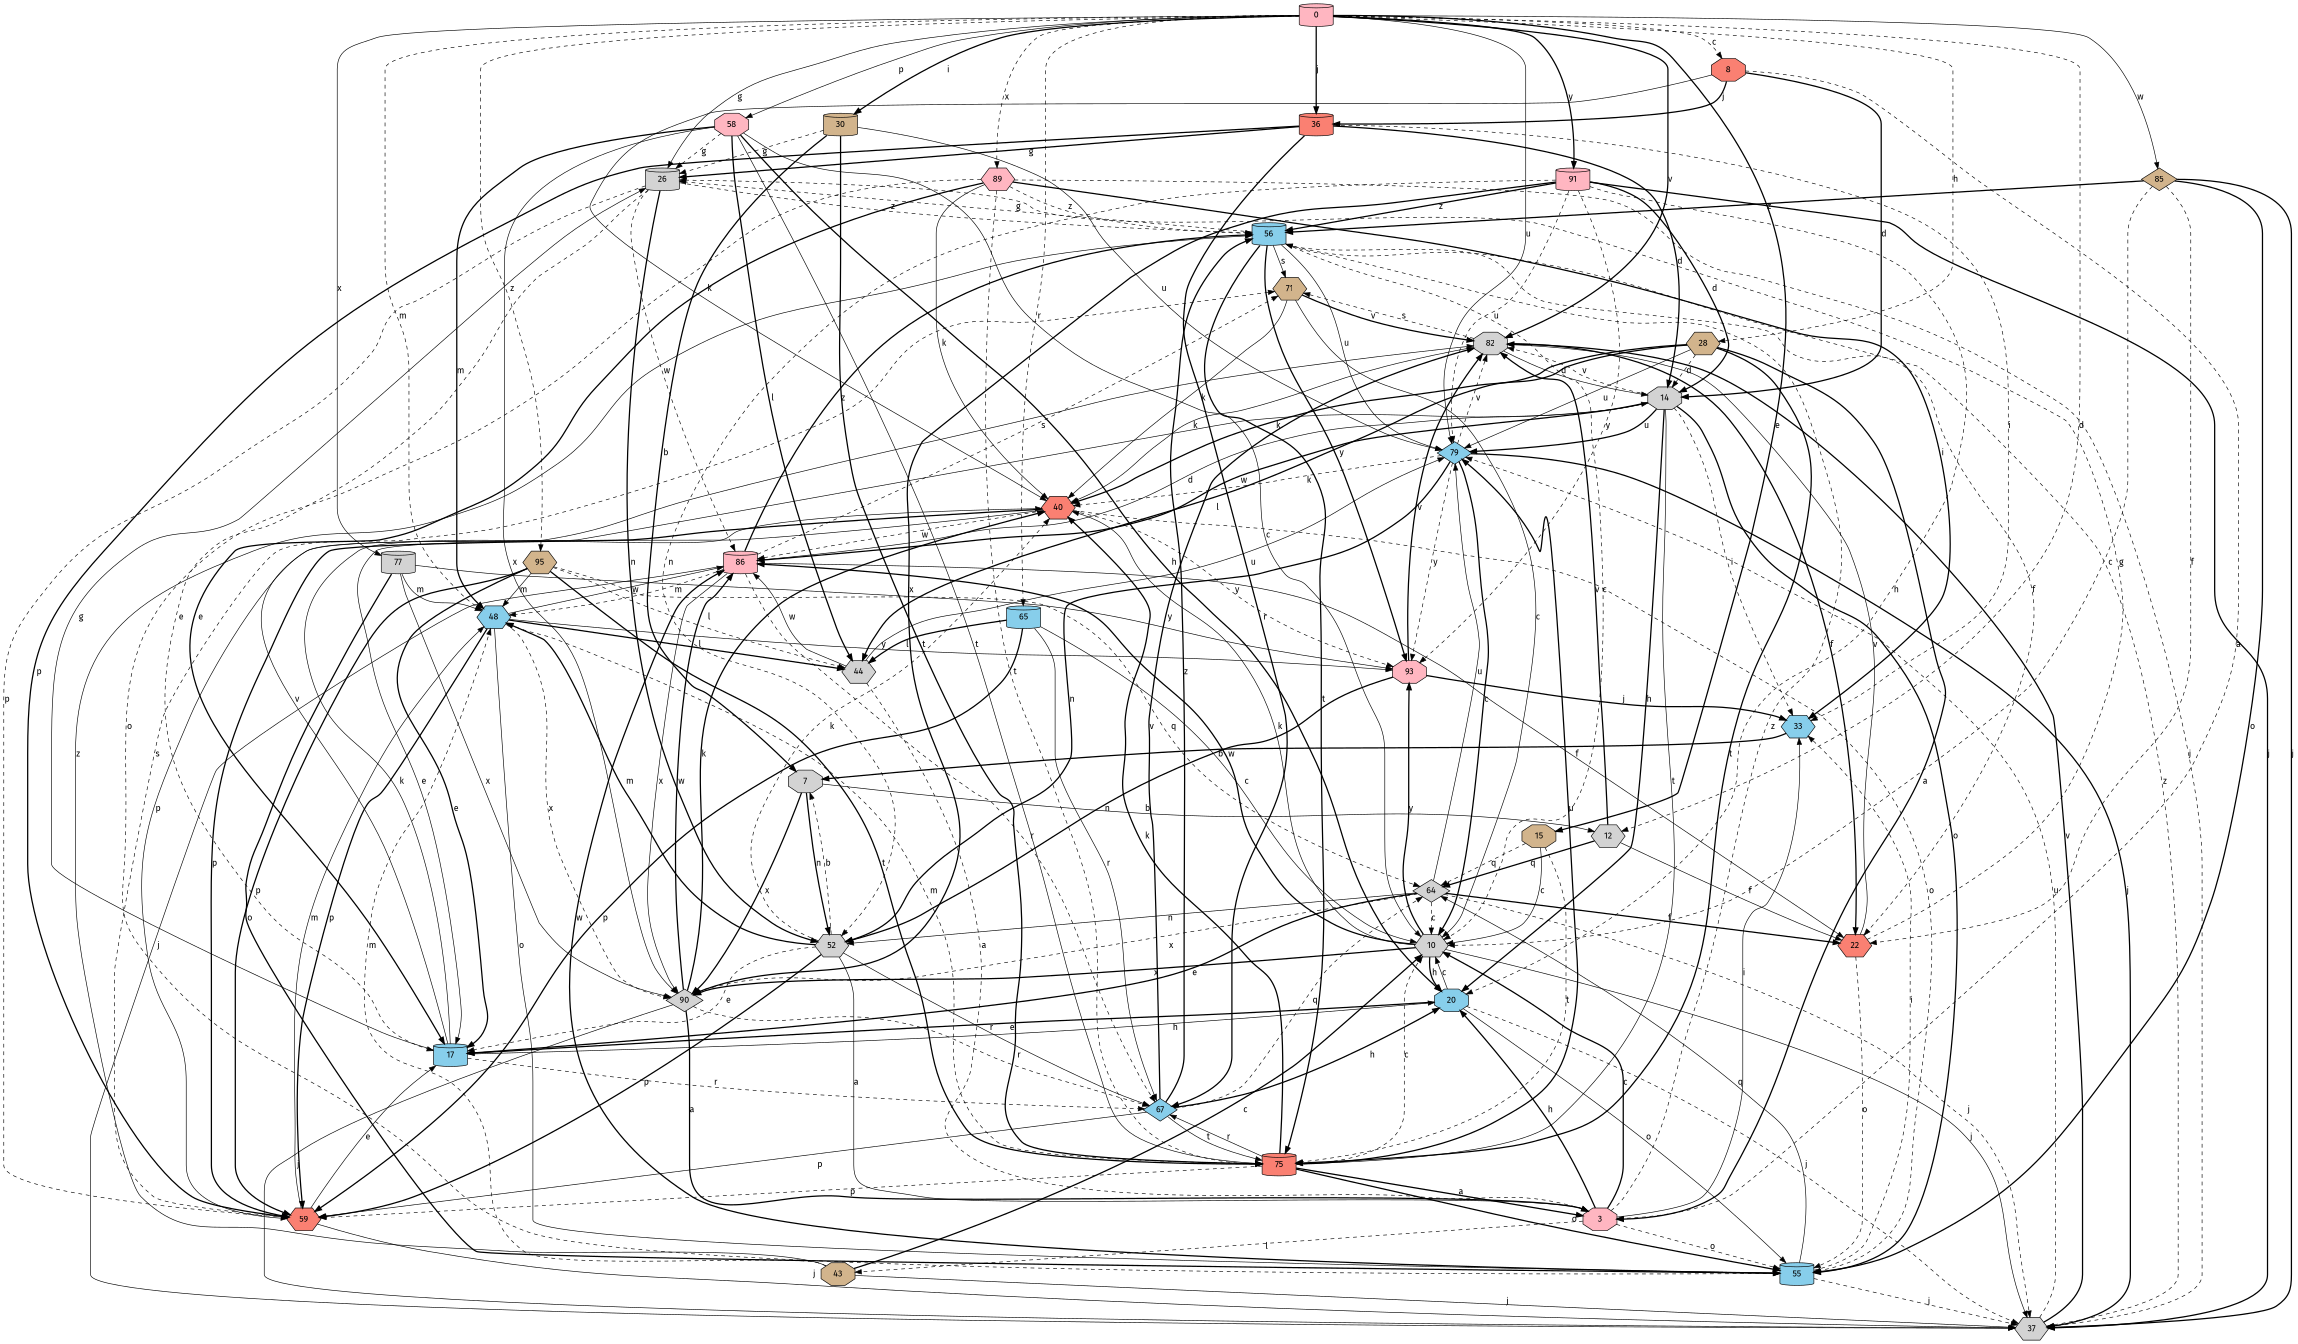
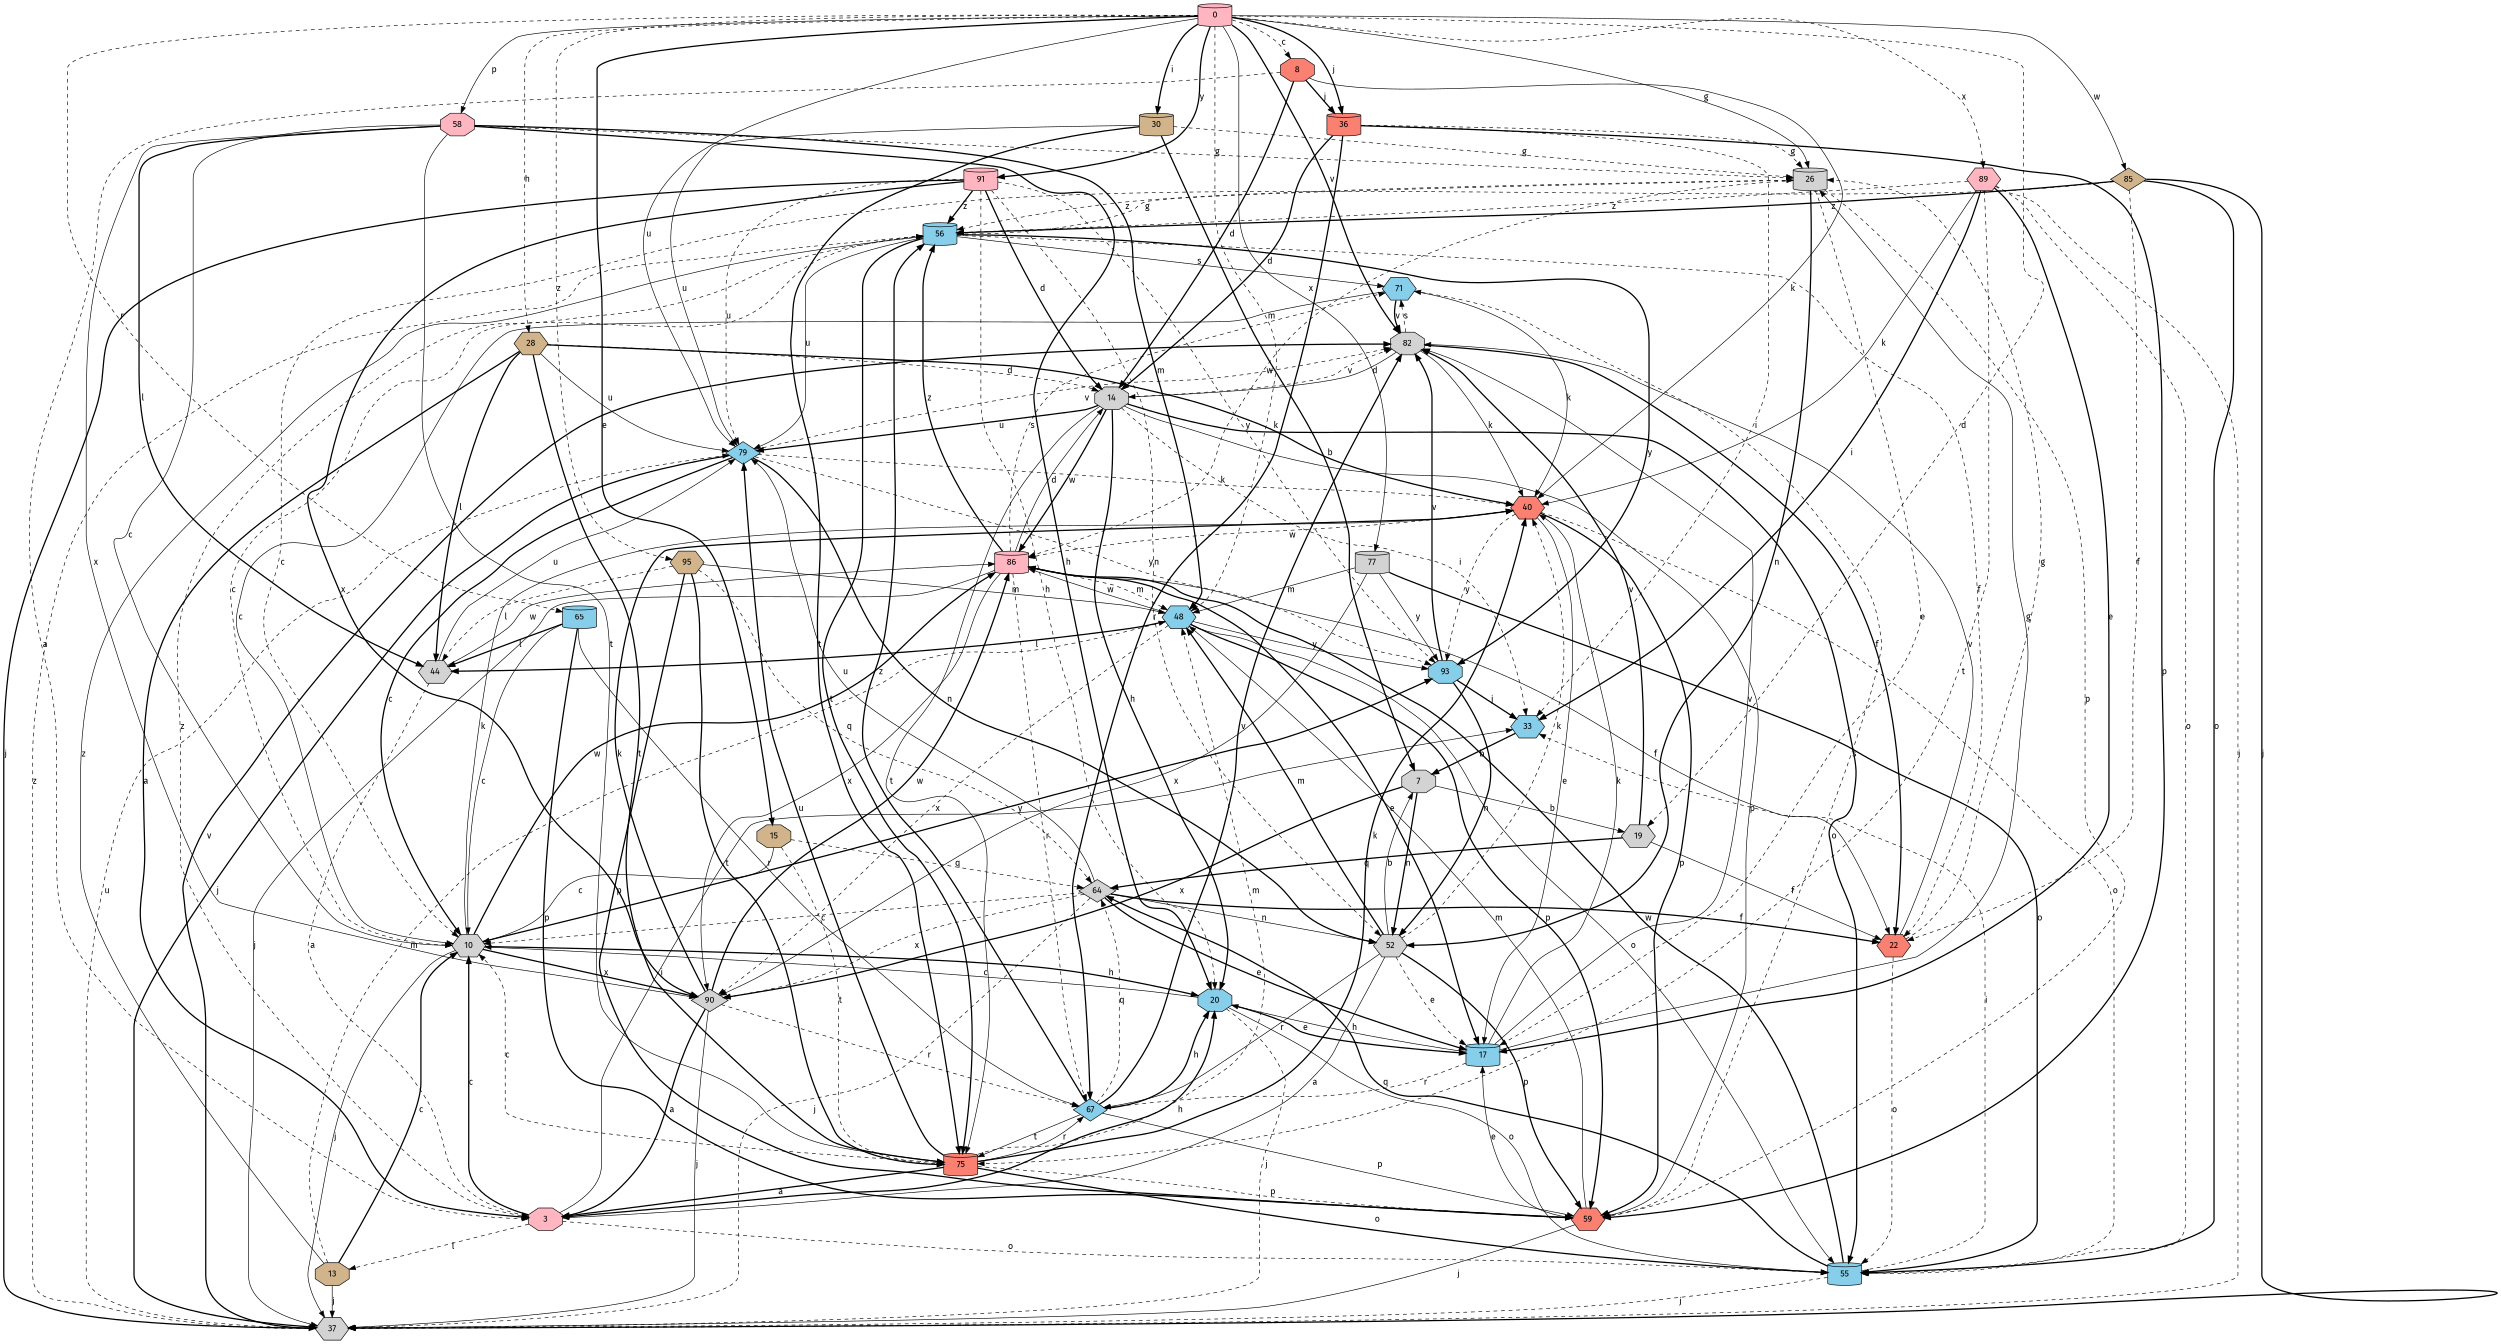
(993, 152) -> (1594, 131)
(1290, 289) -> (1399, 289)
(1409, 672) -> (1445, 672)
(433, 759) -> (1319, 707)
(1608, 836) -> (1638, 836)
(825, 866) -> (1386, 864)
(1692, 1051) -> (1455, 1100)
(838, 1274) -> (332, 1274)
